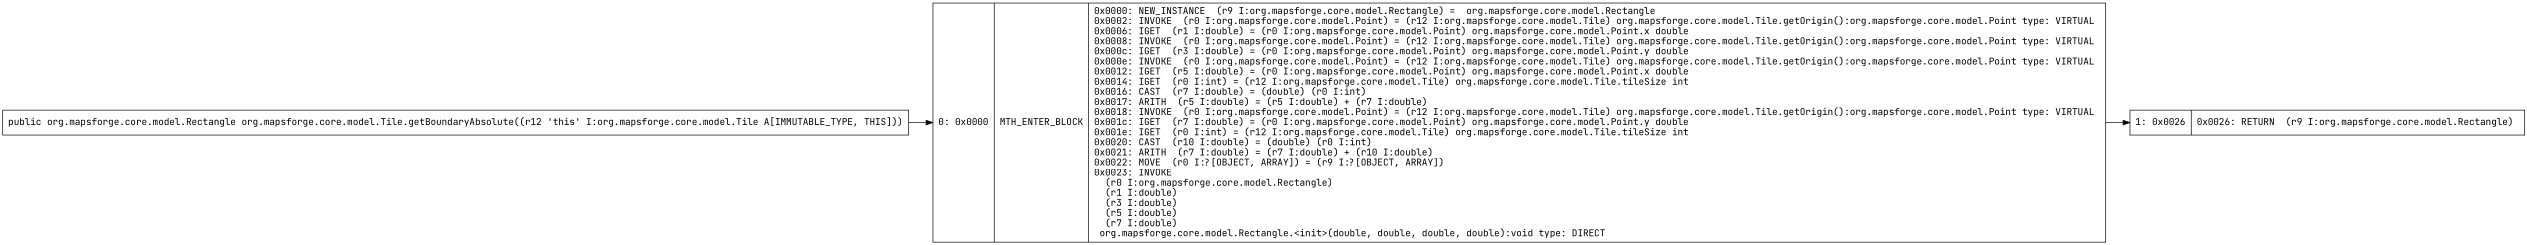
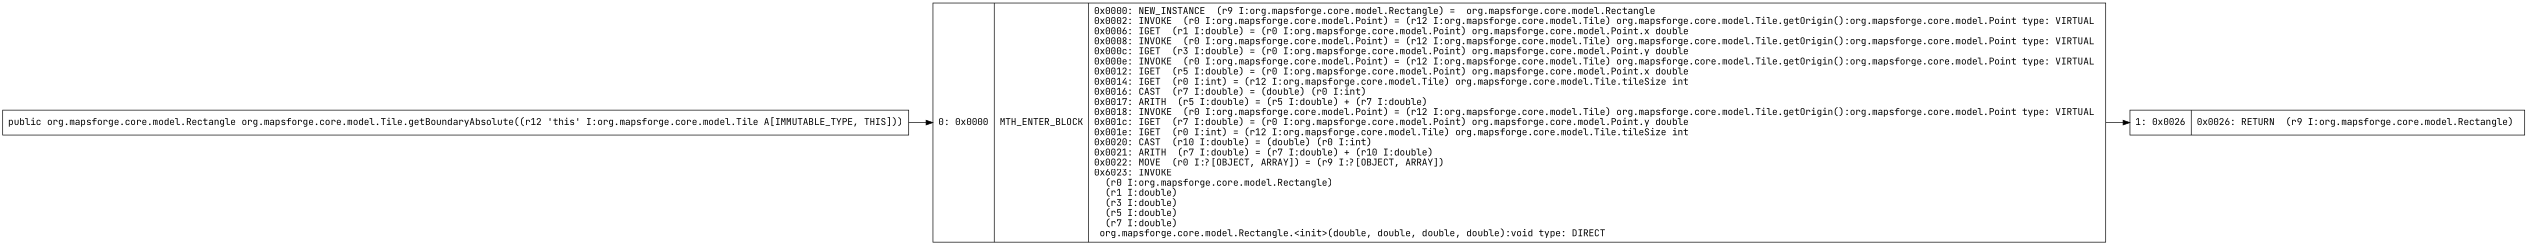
(1139, 173) -> (1139, 173)
